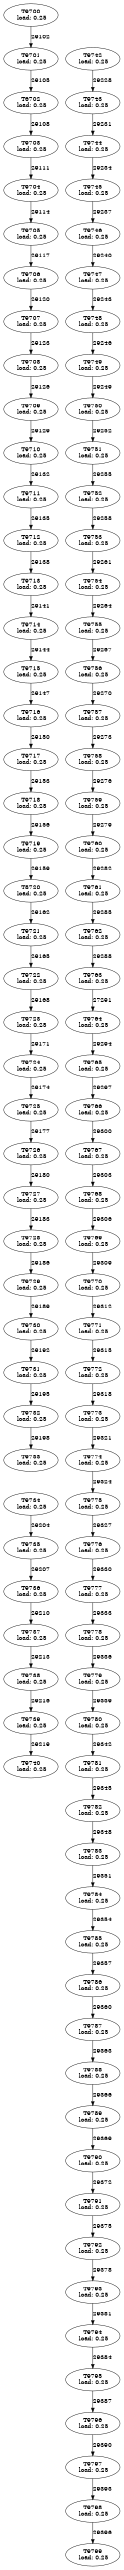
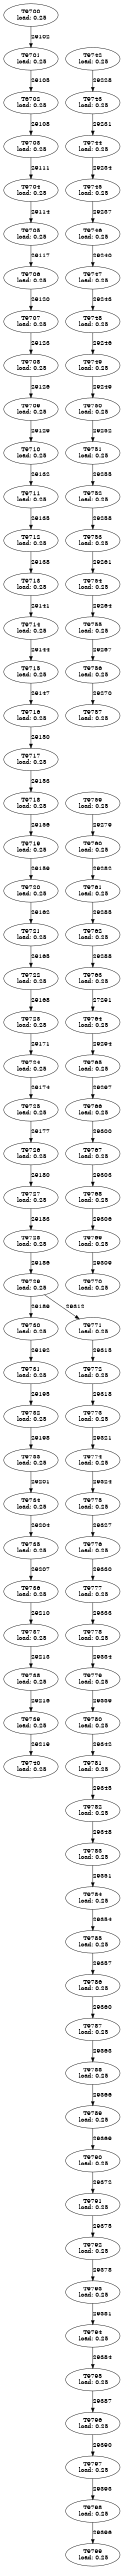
(93, 759) -> none
(31, 891) -> (31, 891)
(93, 1305) -> (60, 1306)
none -> (31, 1480)
(102, 1657) -> (102, 1657)
